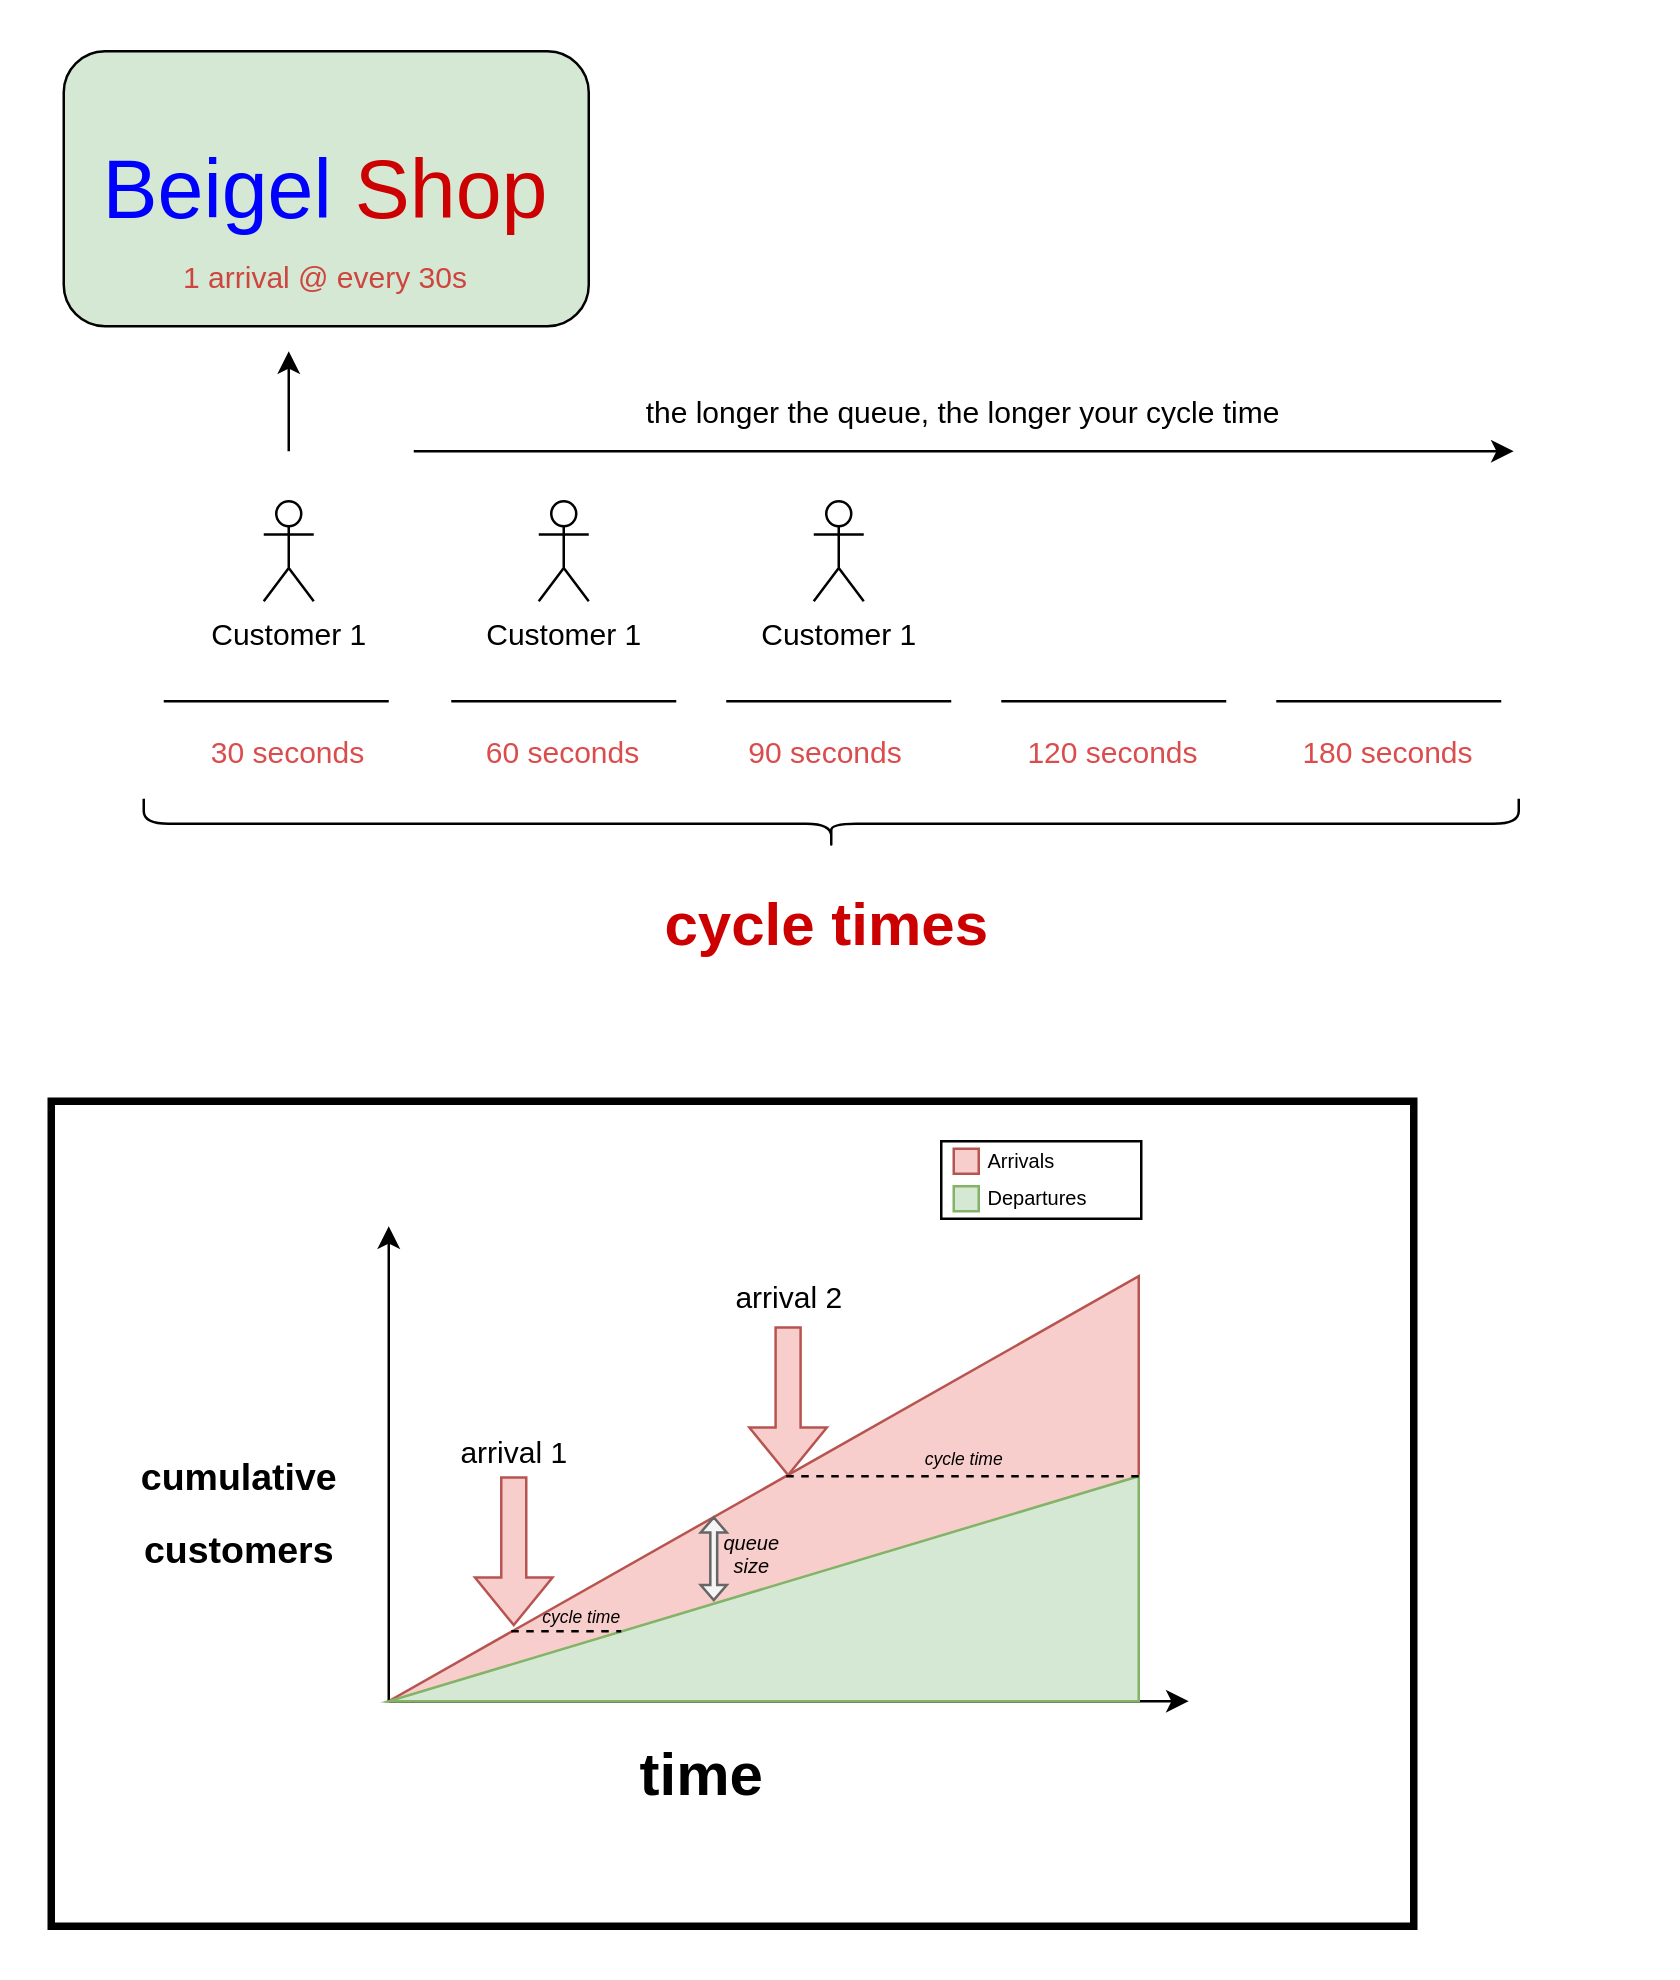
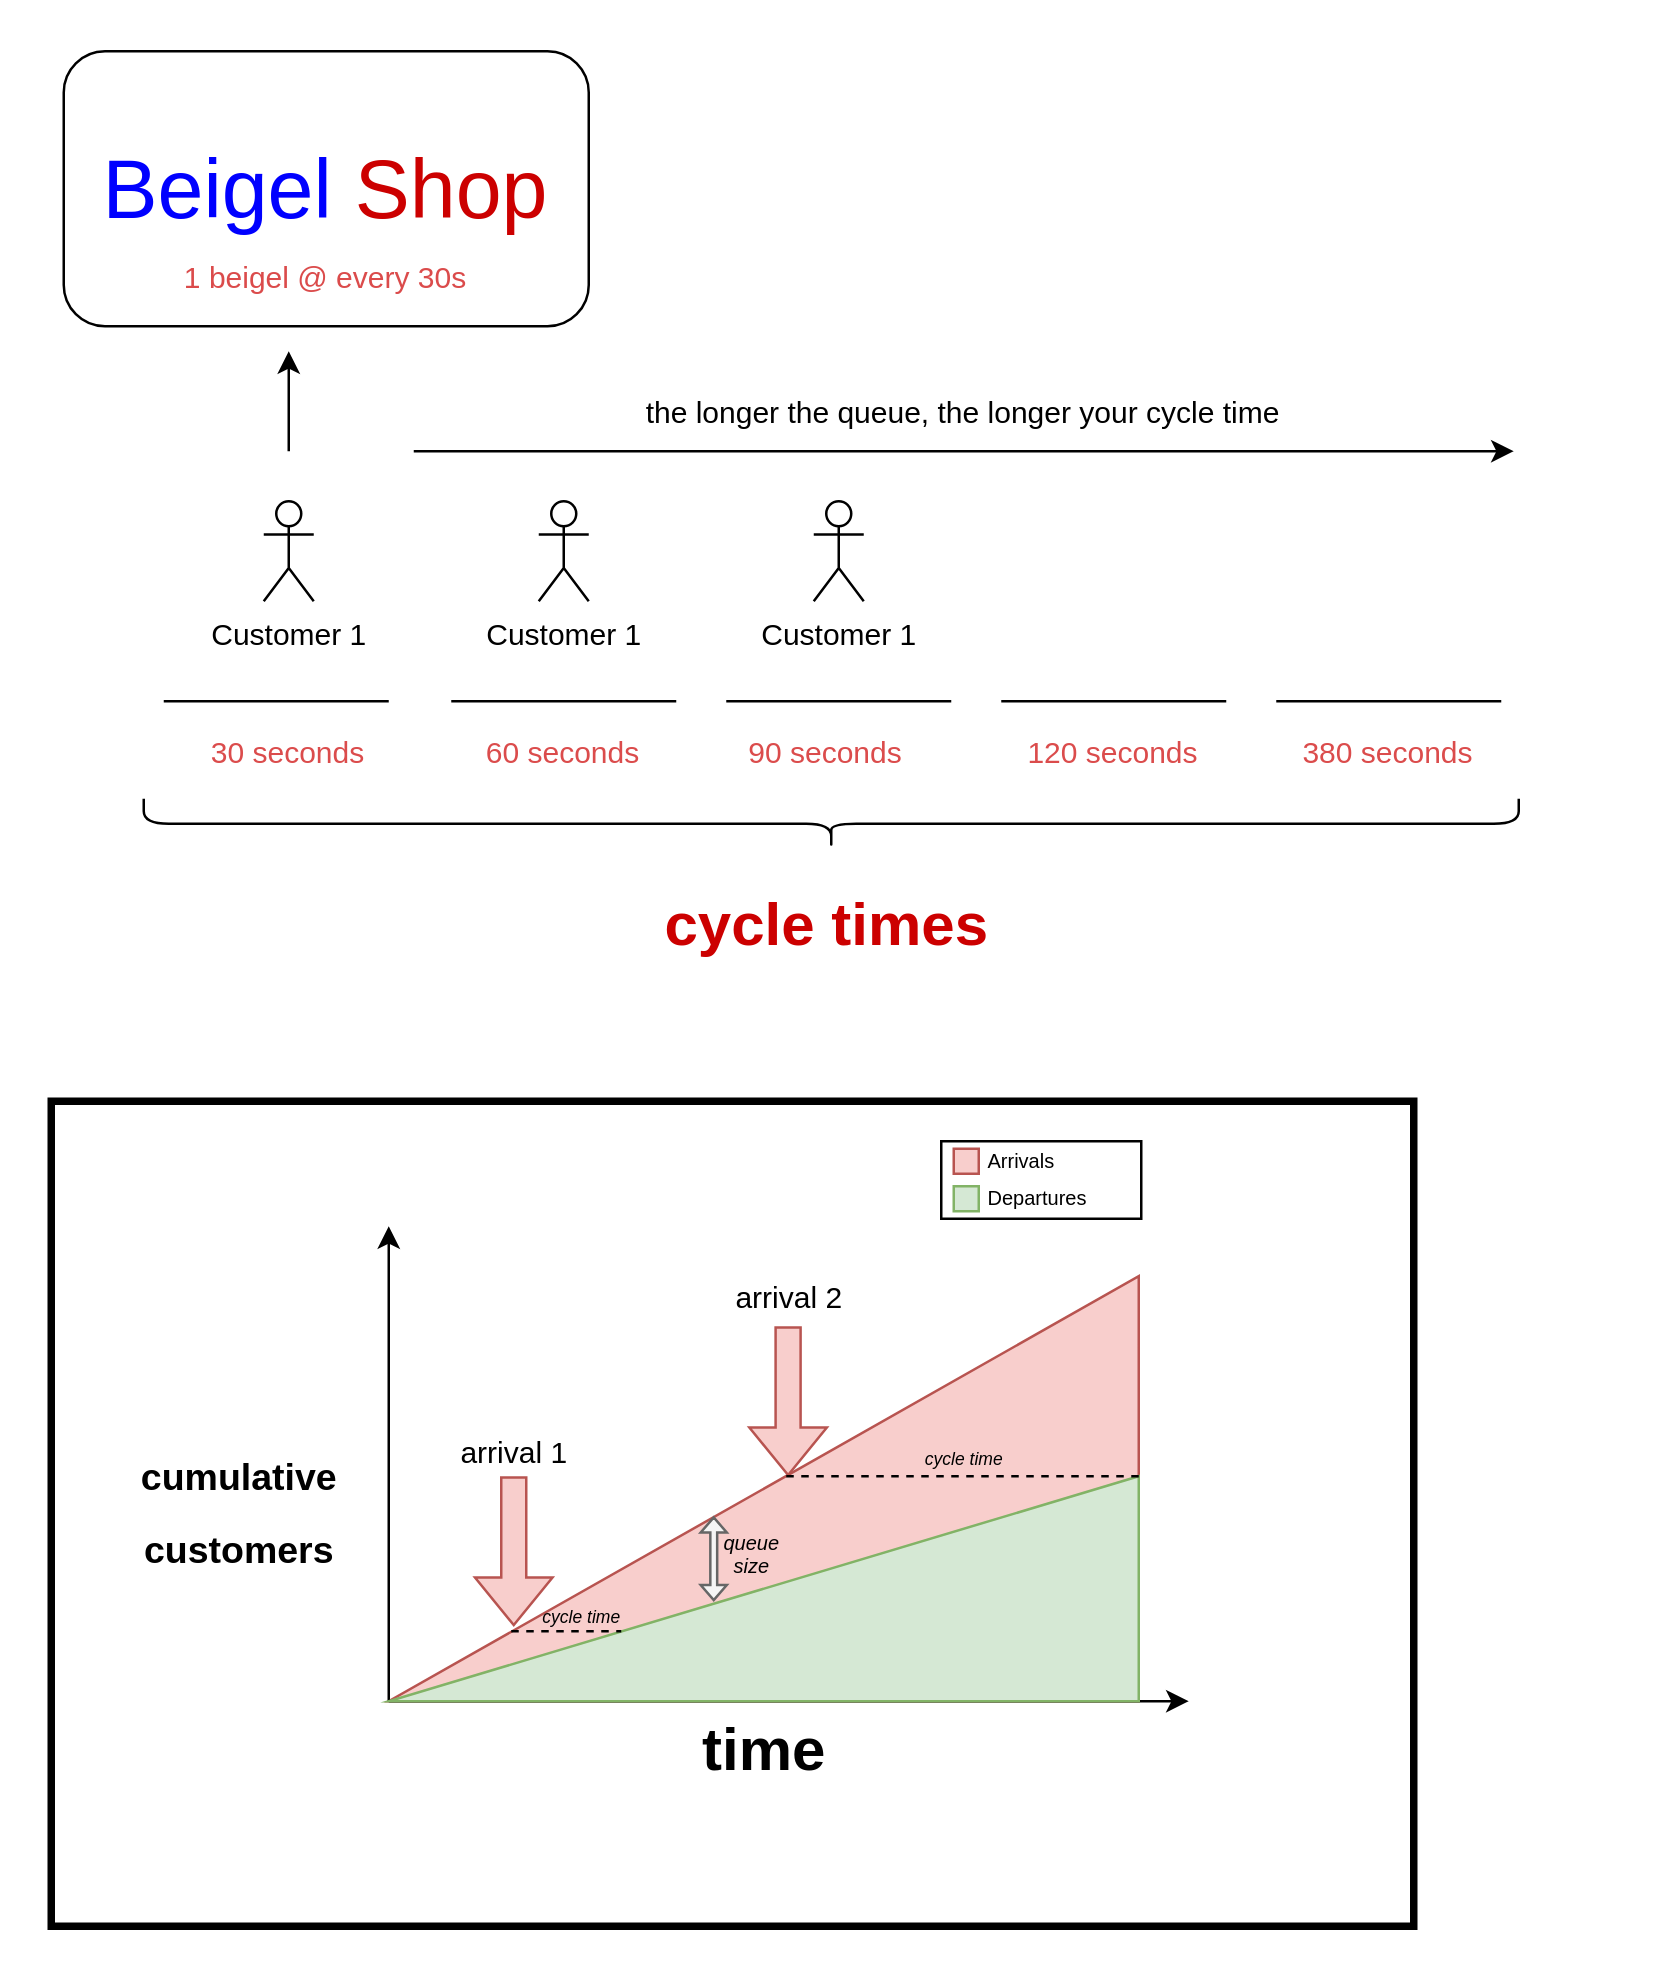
(326, 189) -> (326, 189)
(325, 278) -> (325, 278)
(1388, 753) -> (1388, 753)
(701, 1776) -> (764, 1751)
